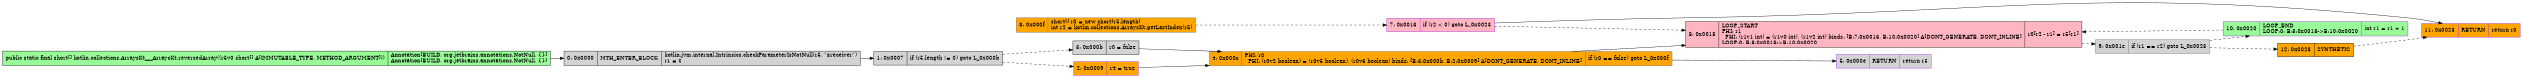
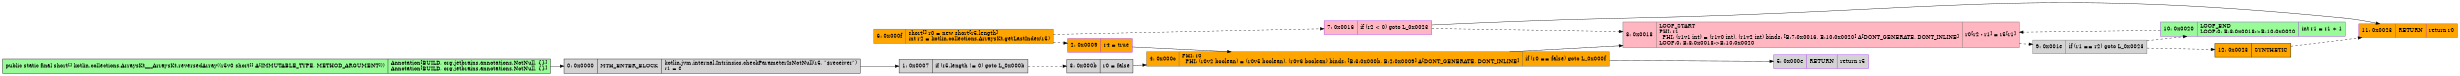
(1884, 34) -> (1821, 35)
(1036, 64) -> (1058, 43)
